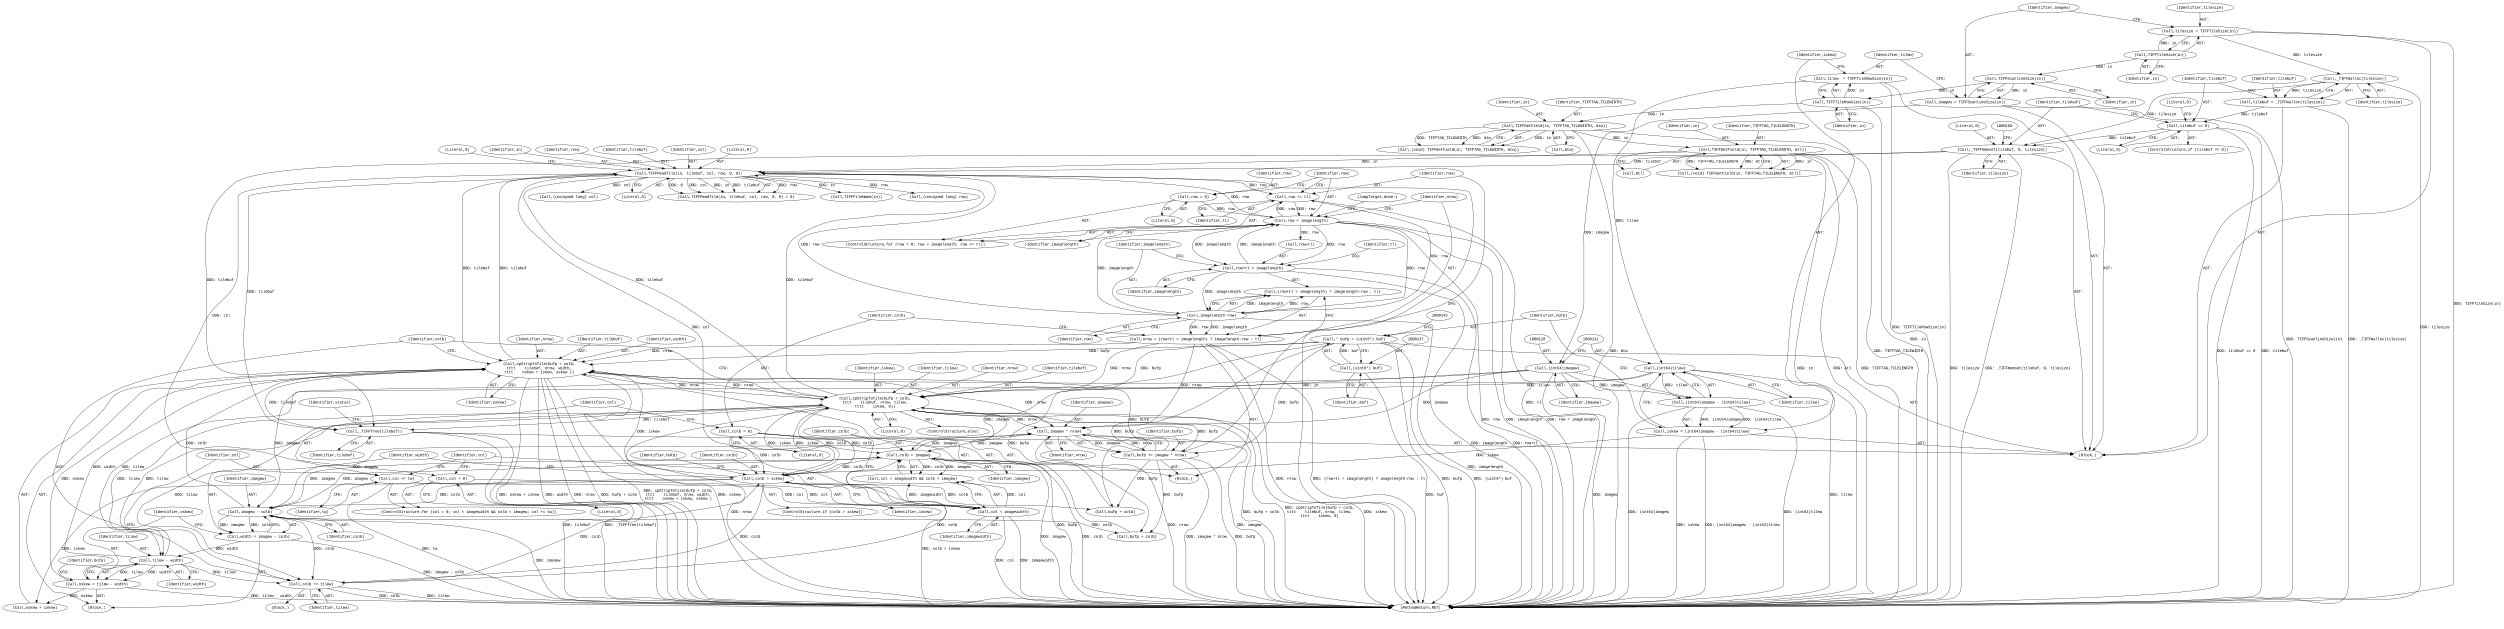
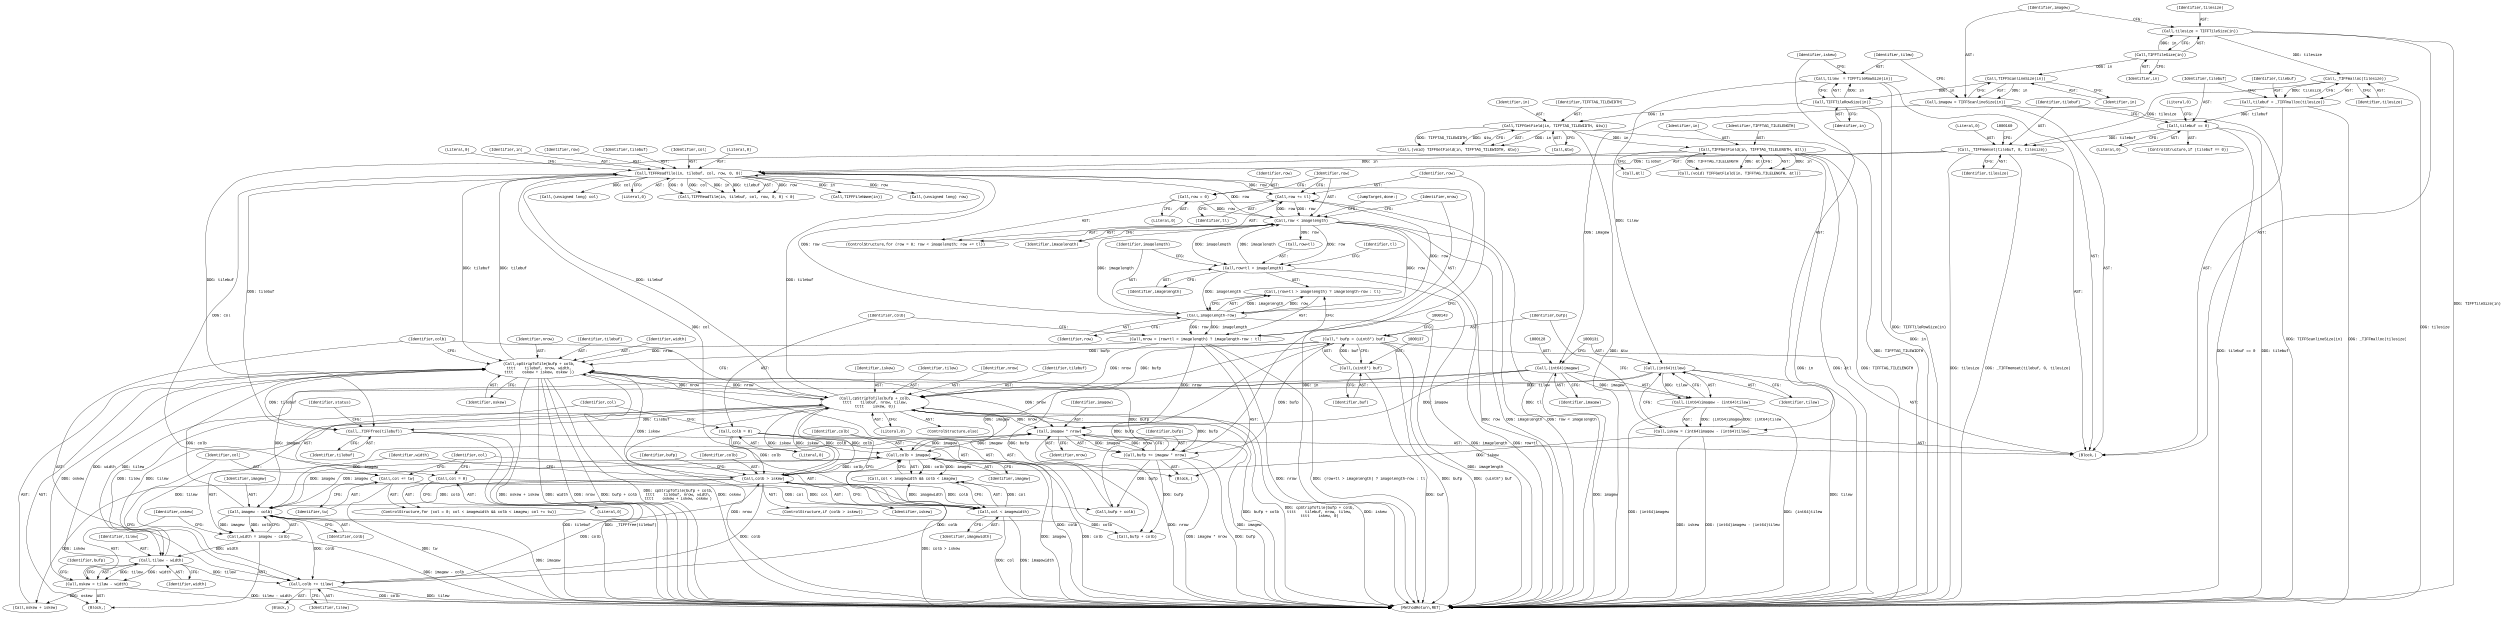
(1067, 525) -> (1067, 525)
